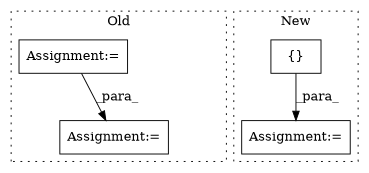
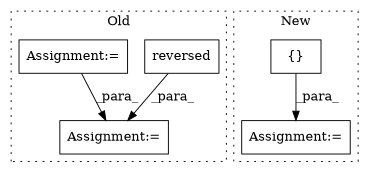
none -> (182, 57)
